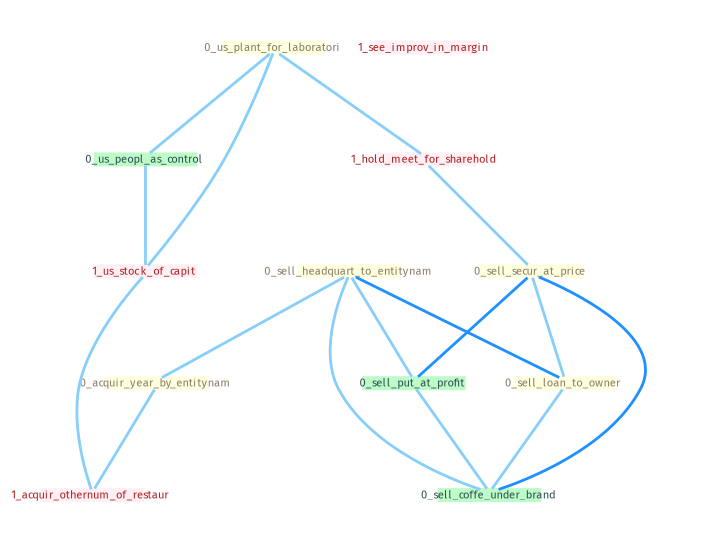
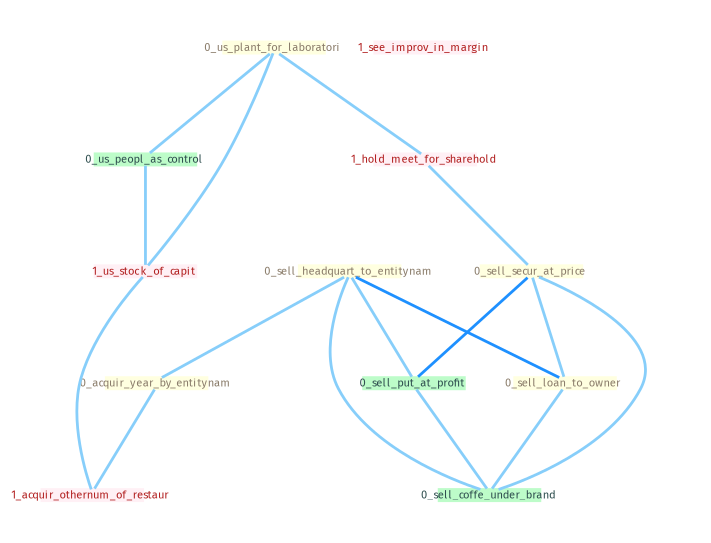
(638, 393) -> (638, 393)
